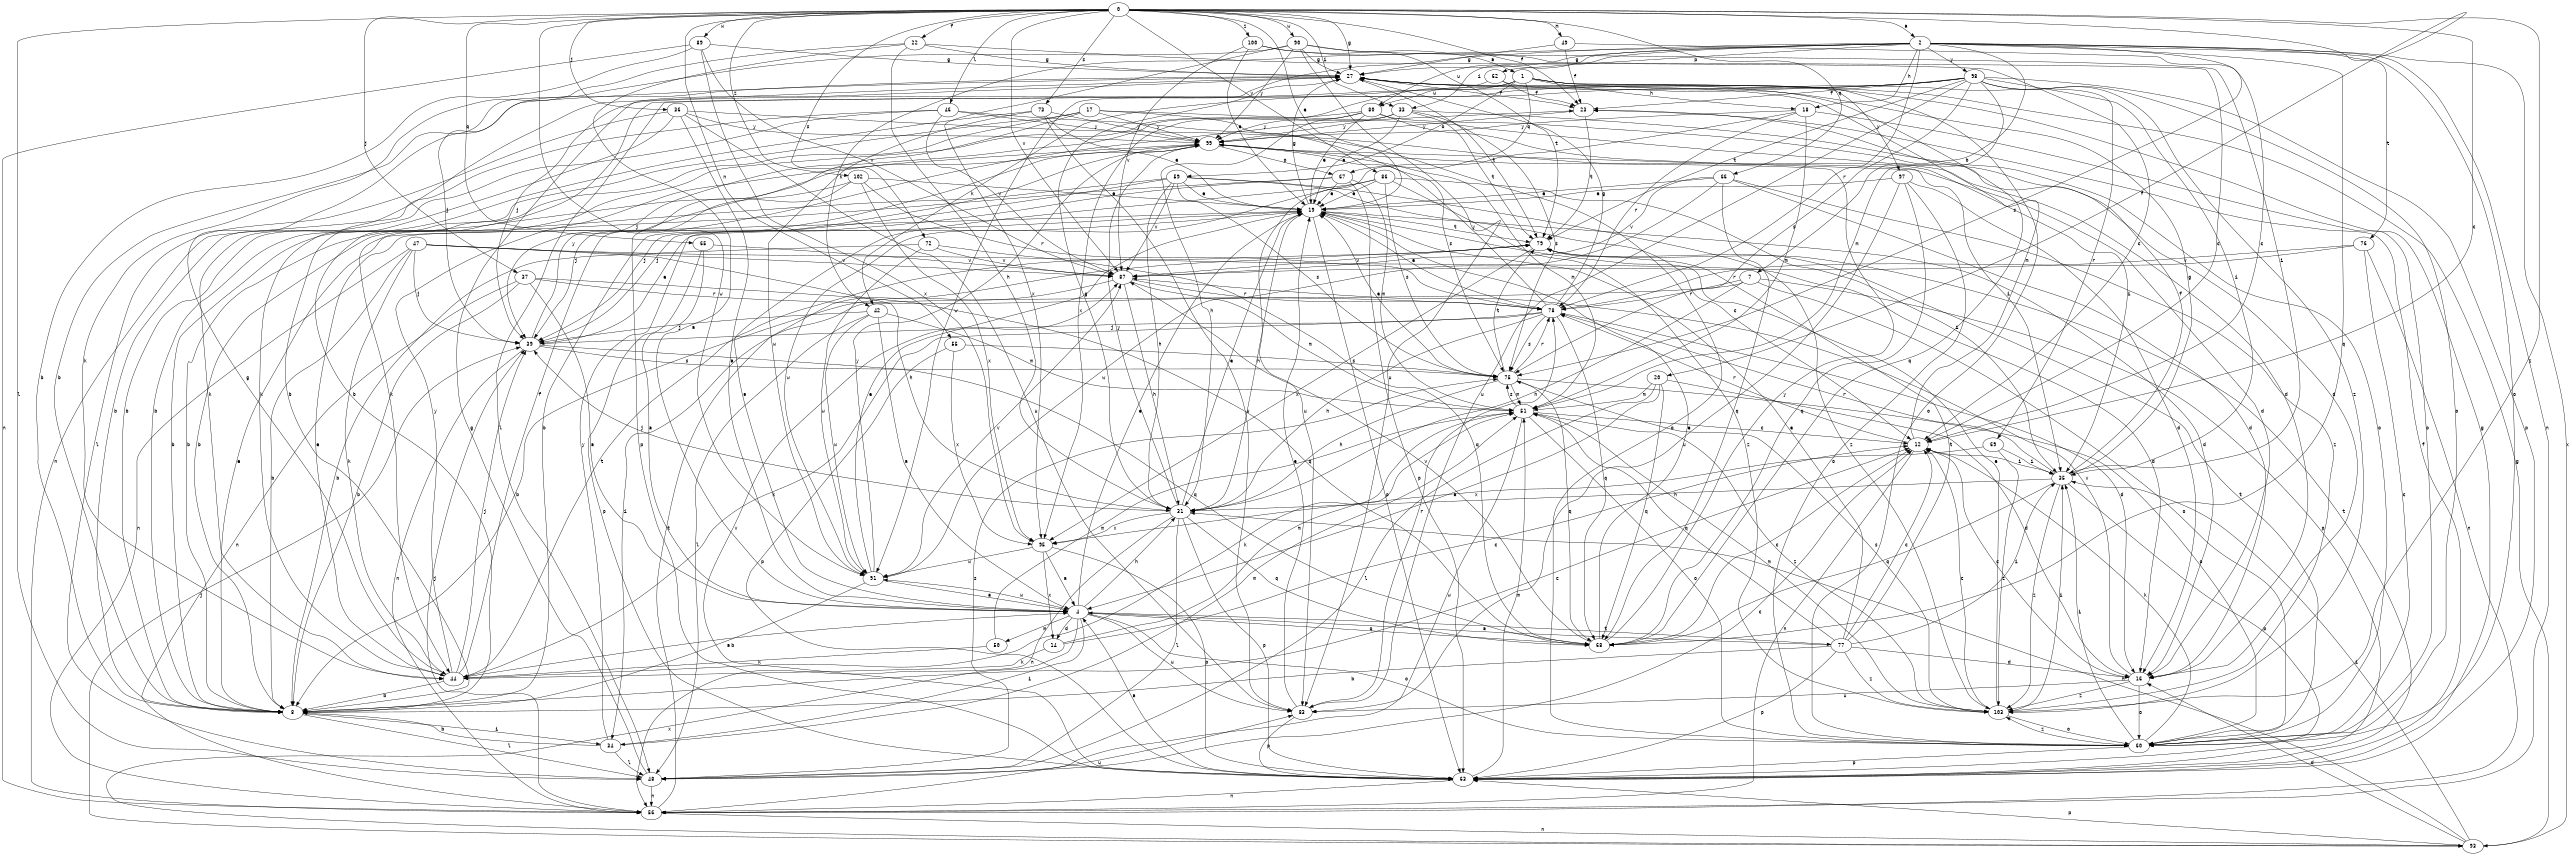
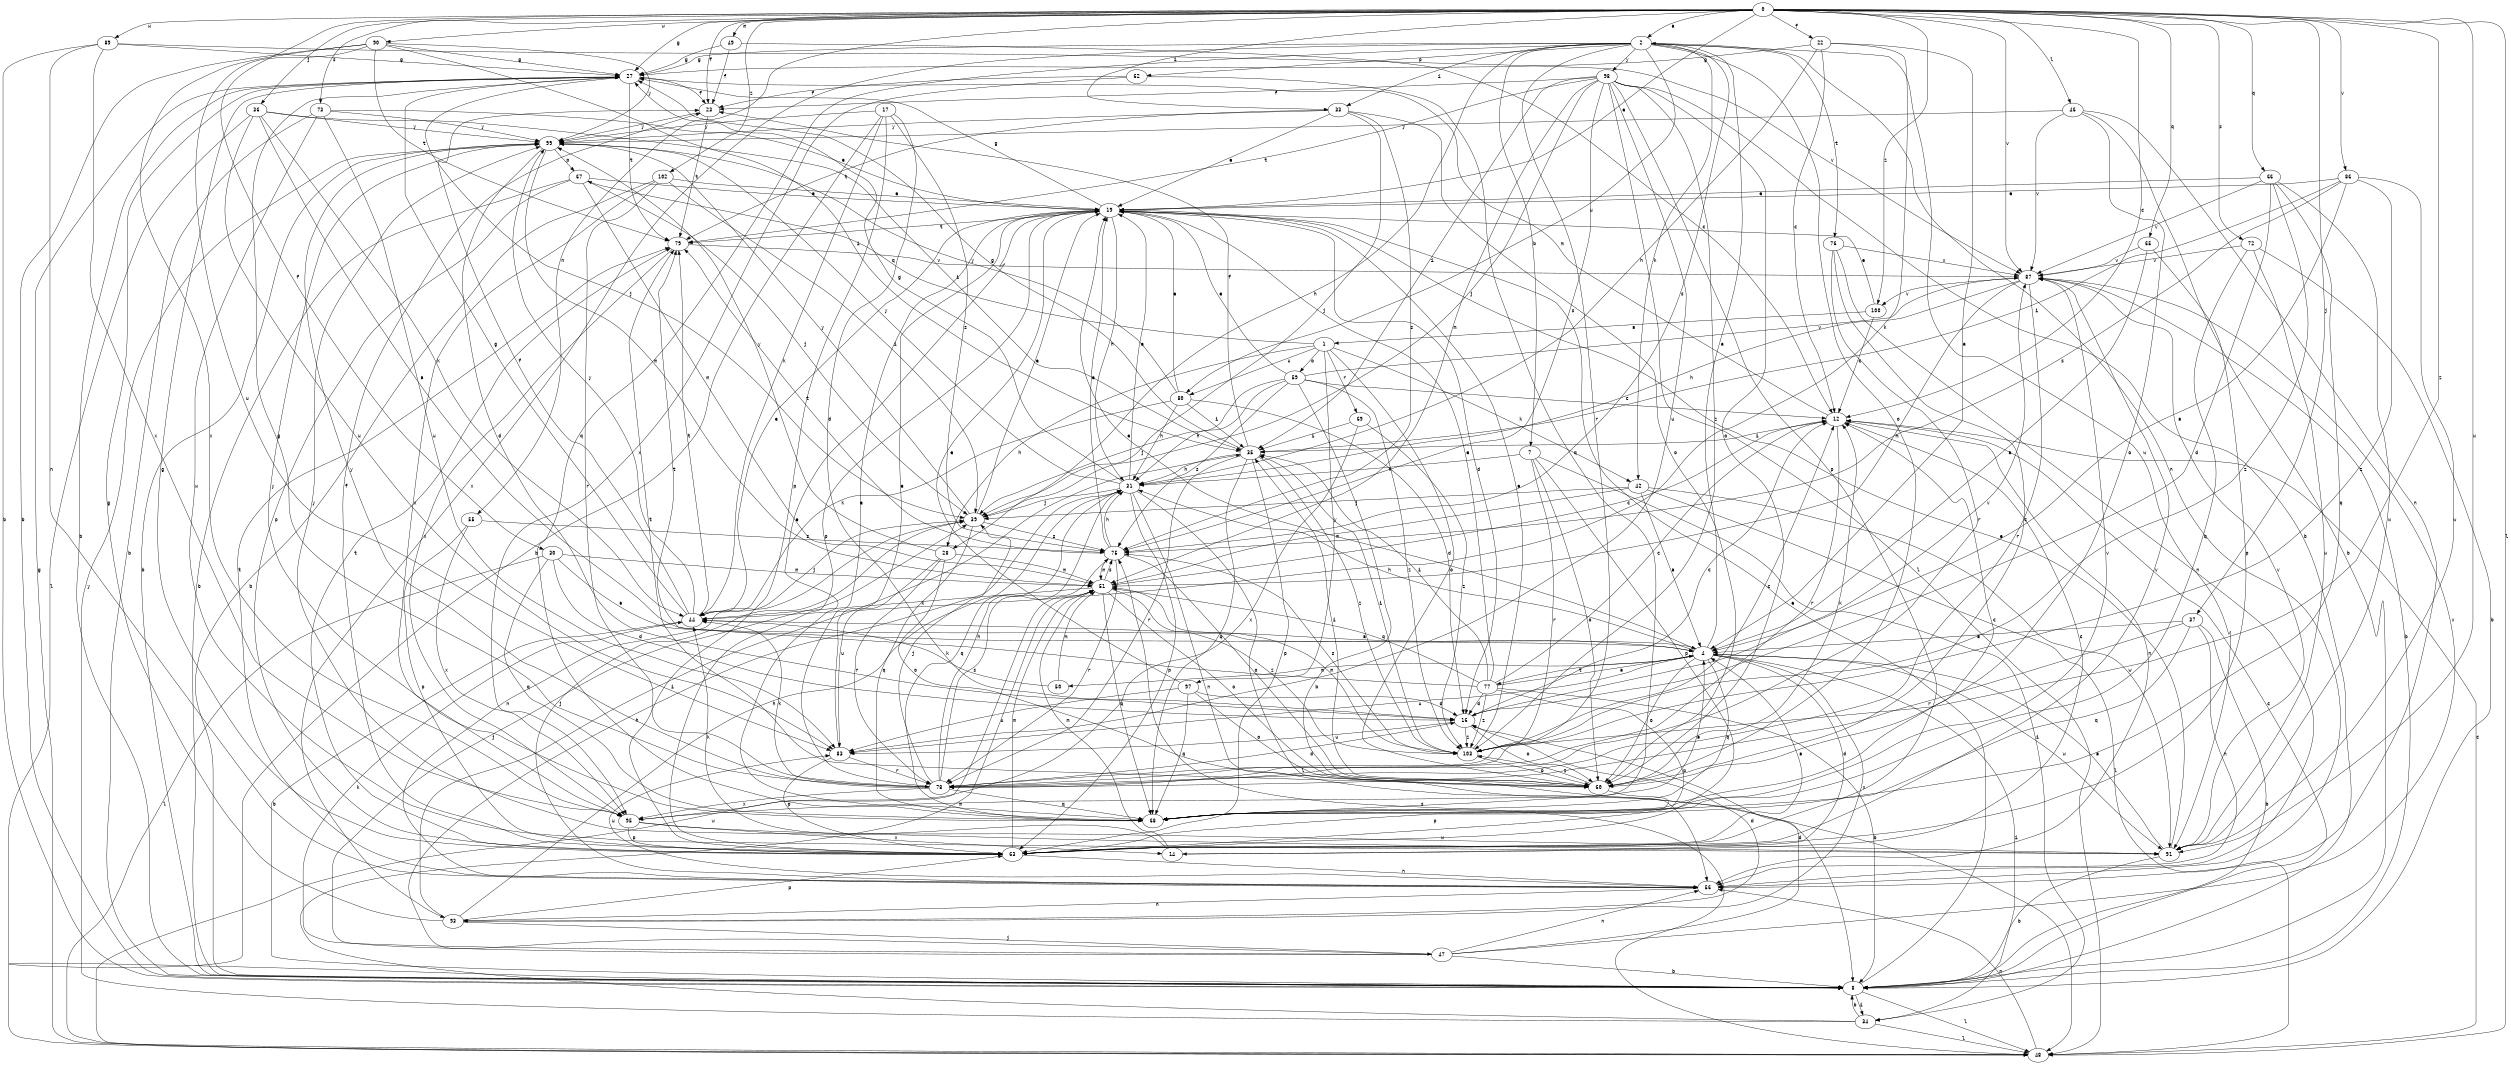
(1806, 110) -> (946, 553)
(1134, 137) -> (1950, 284)
(576, 261) -> (895, 344)
none -> (1731, 302)
(1657, 378) -> (552, 553)
(1568, 510) -> (1118, 693)
(1112, 526) -> (792, 796)
(932, 839) -> (946, 938)
